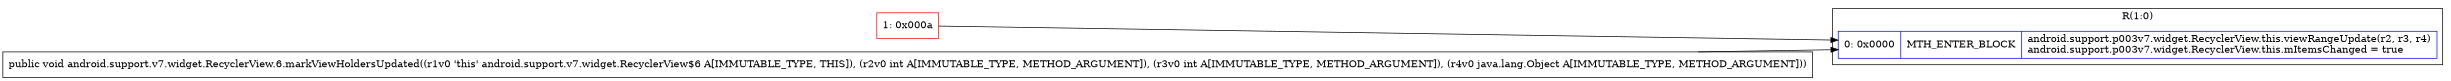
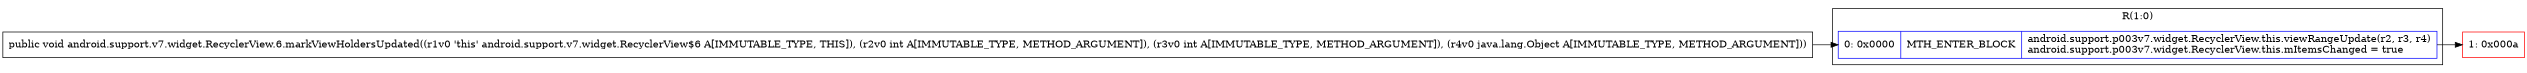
(1385, 33) -> (2447, 45)
